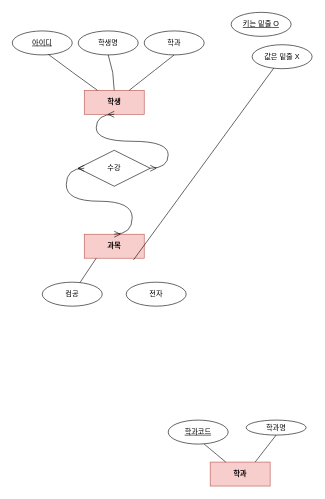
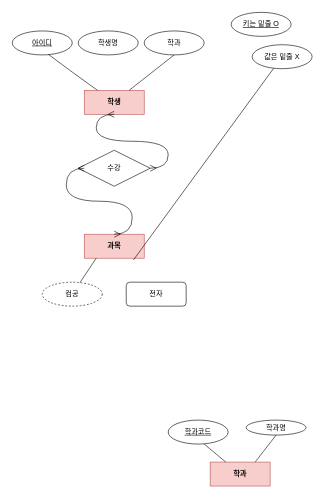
(113, 72) -> none
(72, 294) -> (72, 294)
(156, 294) -> (156, 294)
